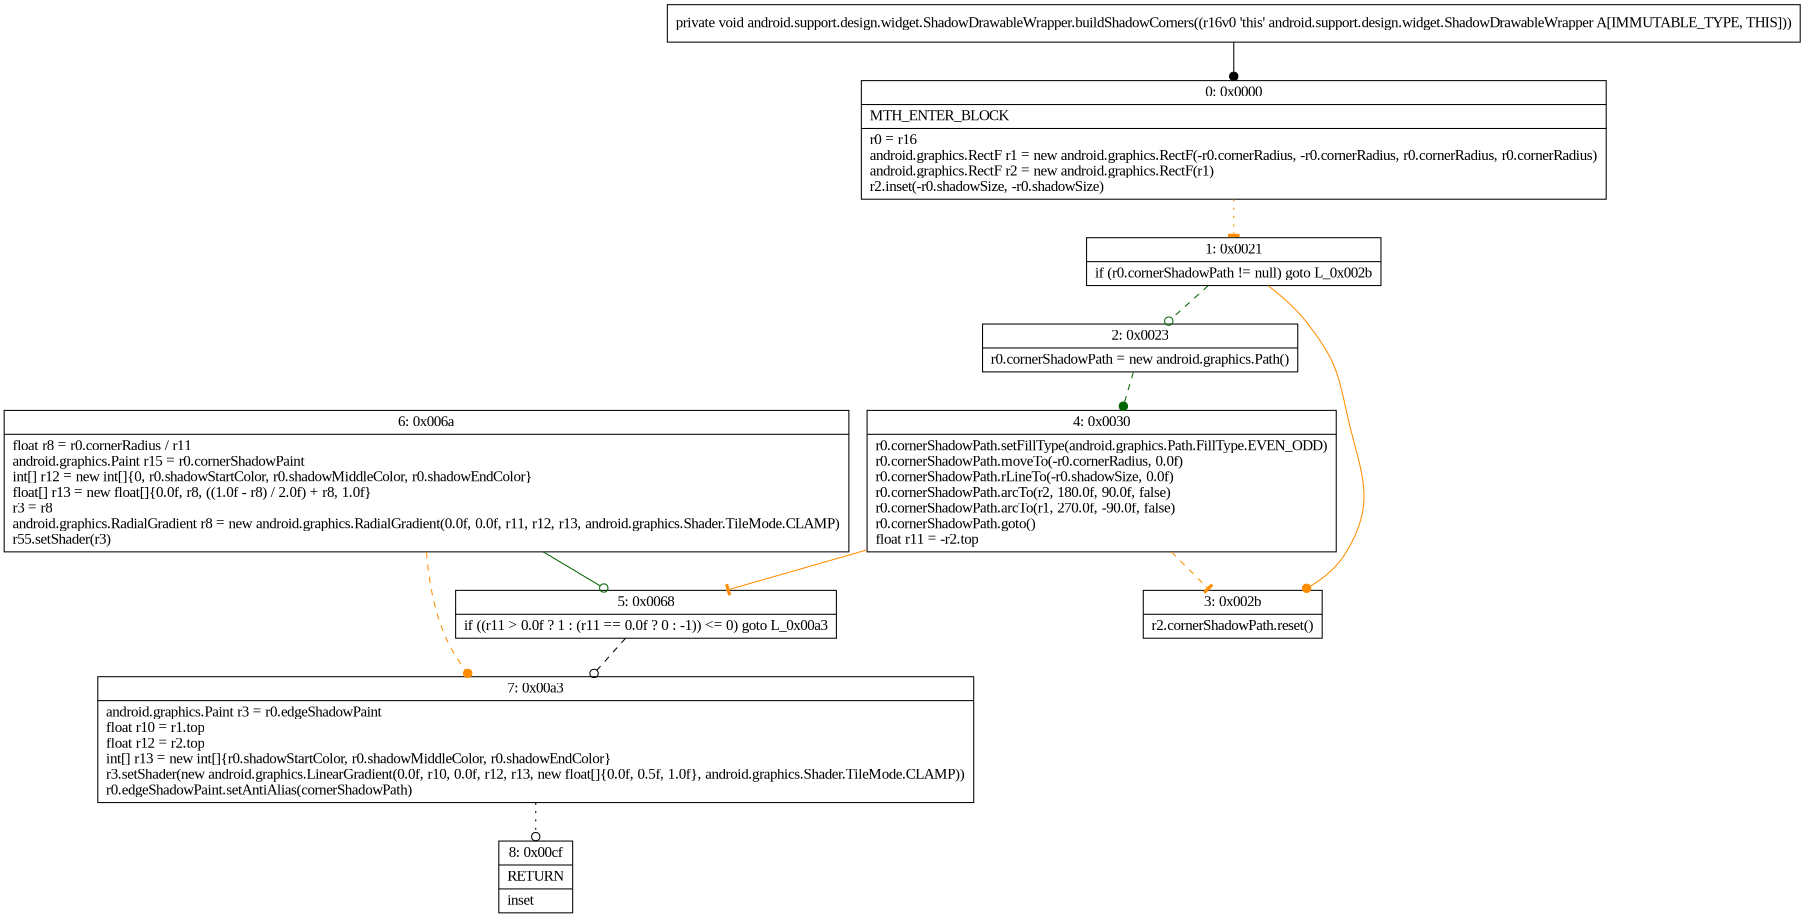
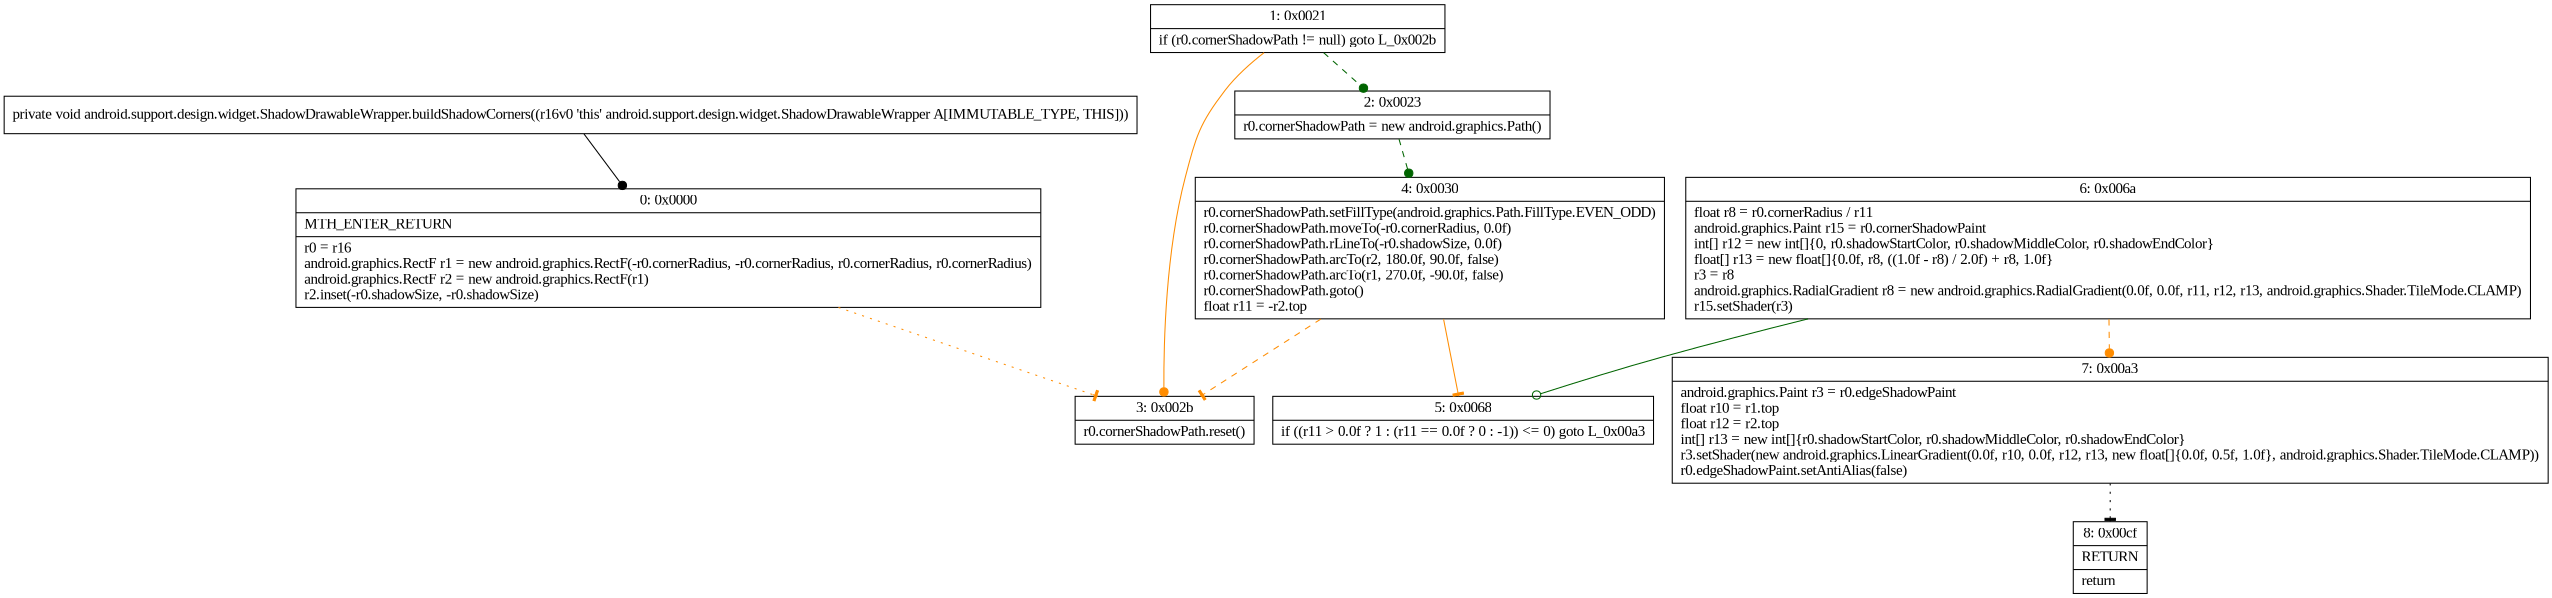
(939, 116) -> (378, 224)
(1234, 216) -> (966, 351)
(1190, 302) -> (1342, 69)
(62, 539) -> (1744, 306)
(1233, 626) -> (1165, 432)
(611, 654) -> none
(260, 790) -> (1794, 471)
(536, 818) -> (2110, 500)
(521, 900) -> (2099, 581)
